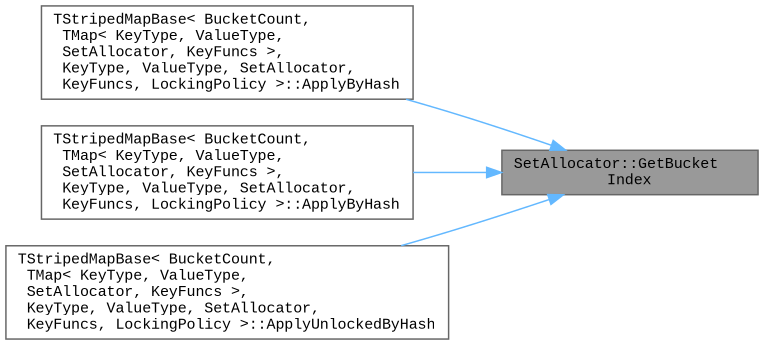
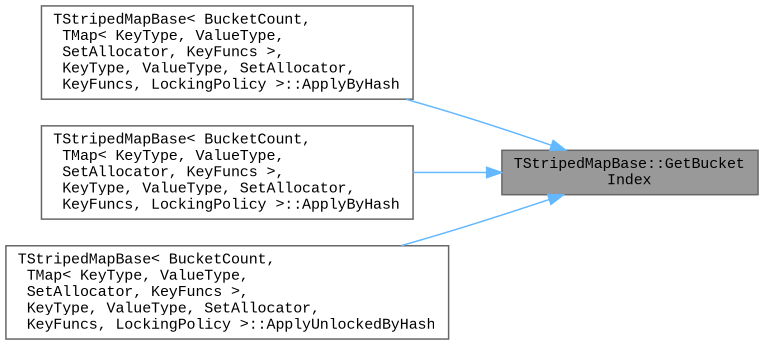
(630, 172) -> (630, 172)
